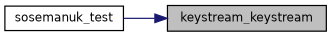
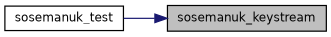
(247, 18) -> (247, 18)
